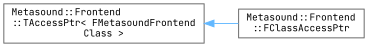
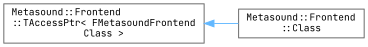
(301, 23) -> (301, 23)
